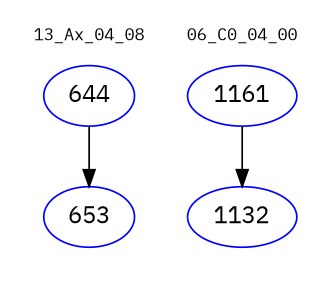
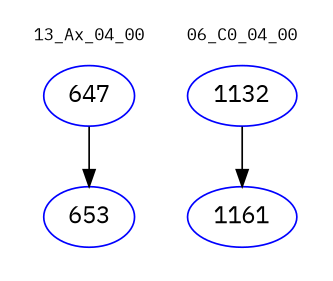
(90, 36) -> (90, 36)
(89, 96) -> (89, 96)
(242, 148) -> (242, 148)
